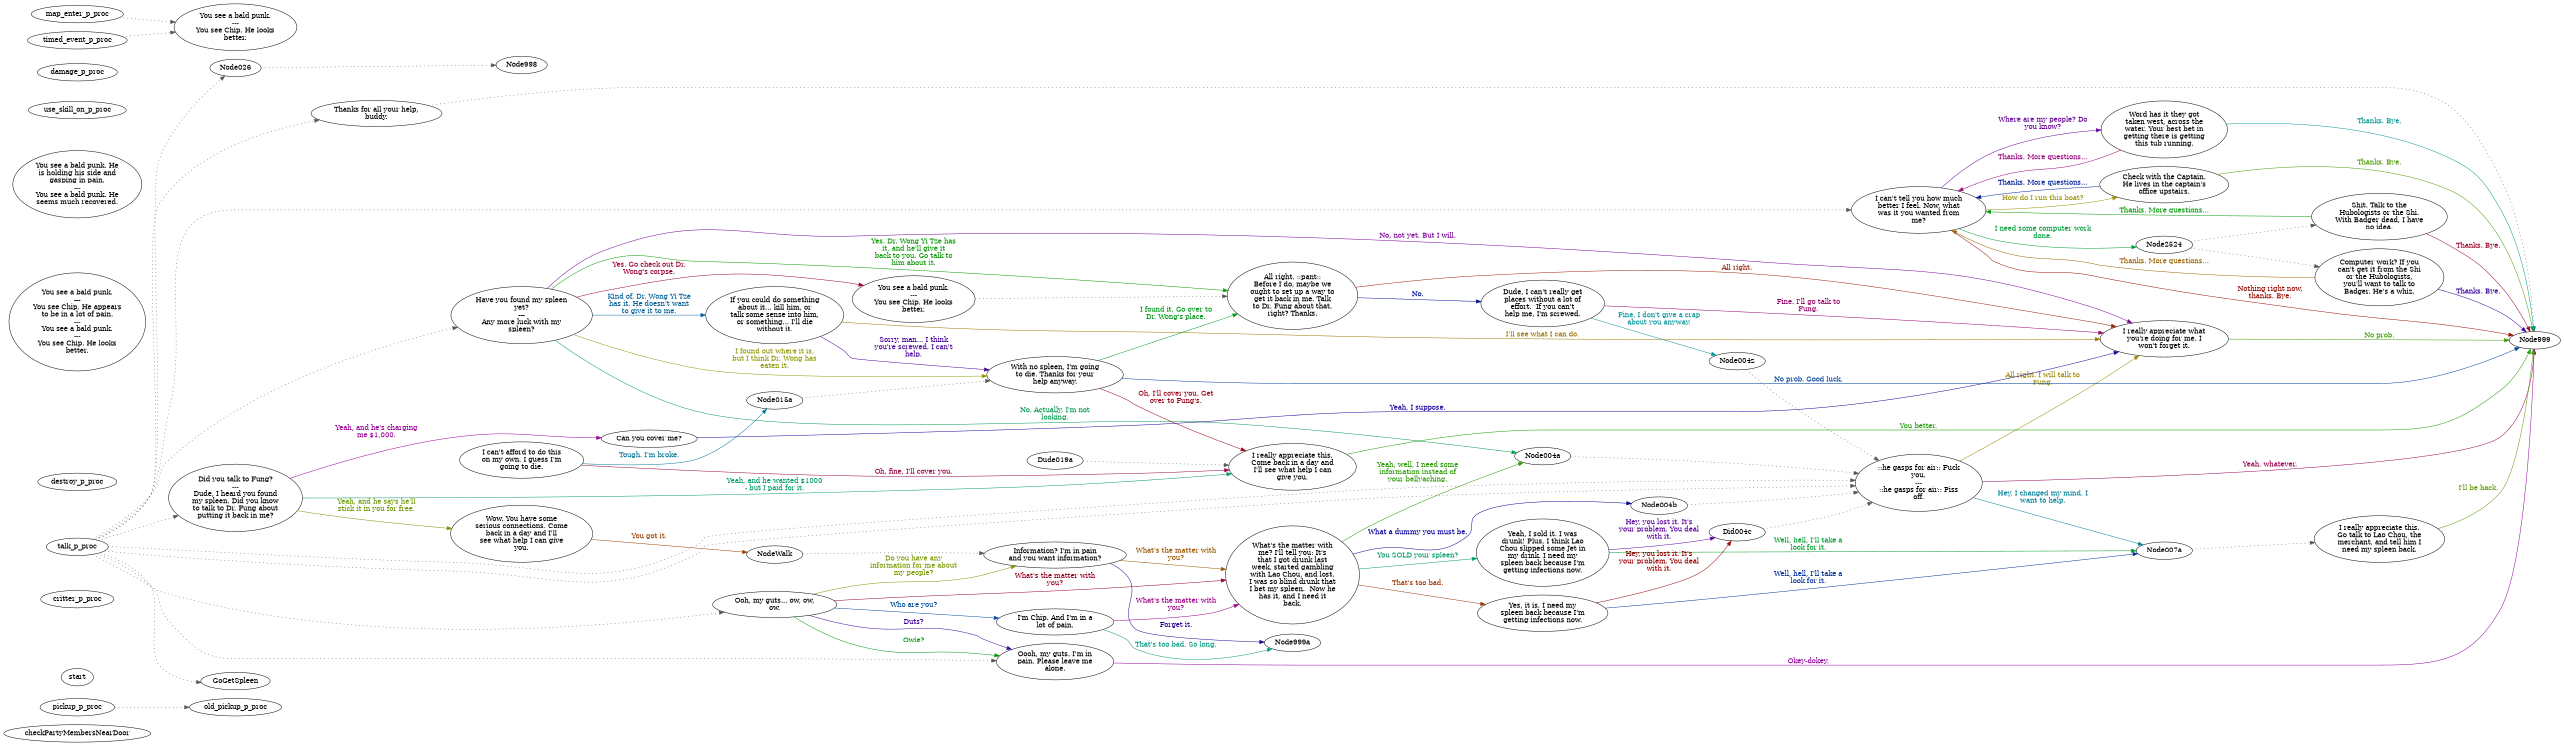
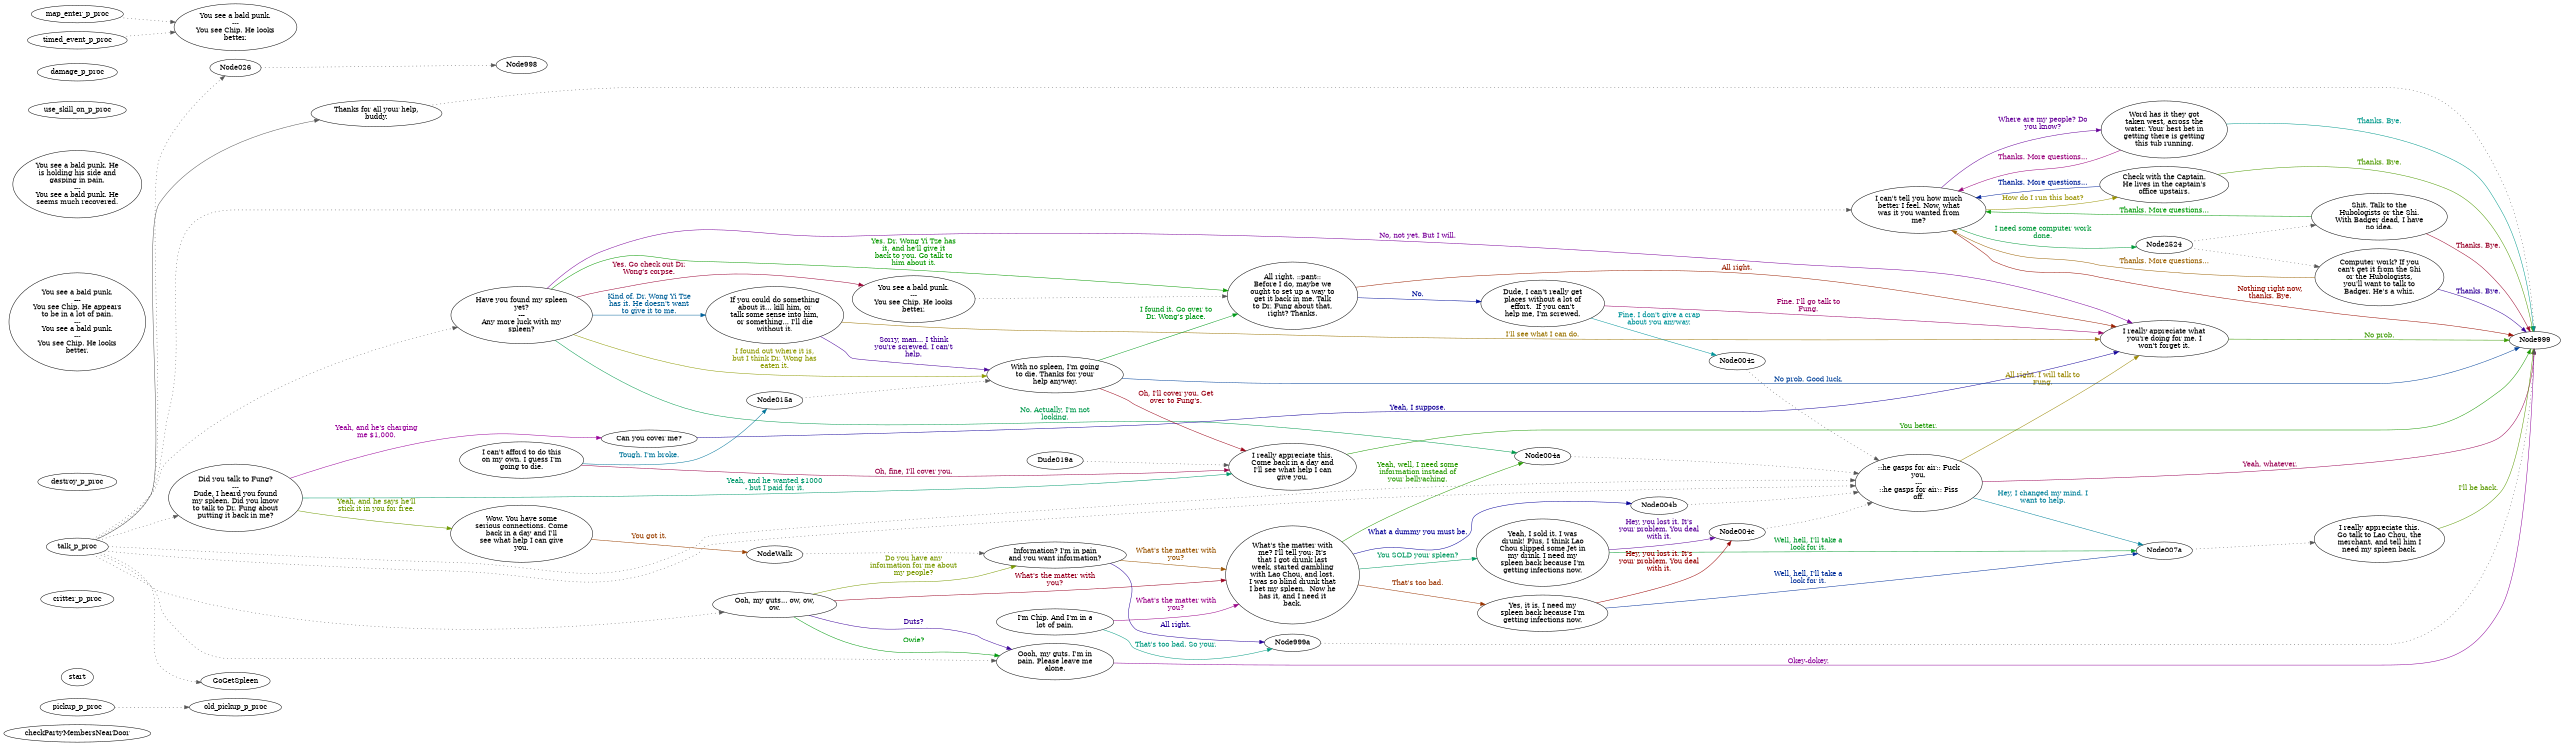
(153, 295) -> (153, 295)
(1737, 532) -> (1737, 532)
(914, 613) -> none
(1176, 625) -> (1176, 625)
(1176, 645) -> (1176, 645)
none -> (2030, 645)
